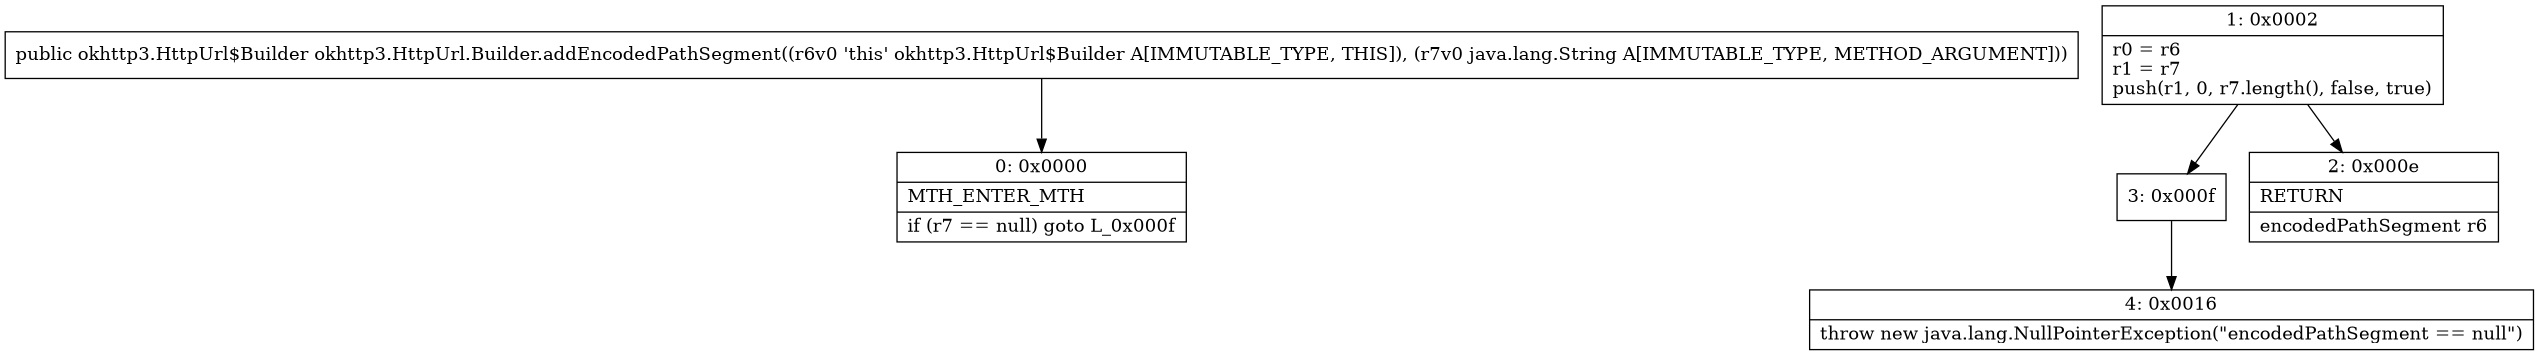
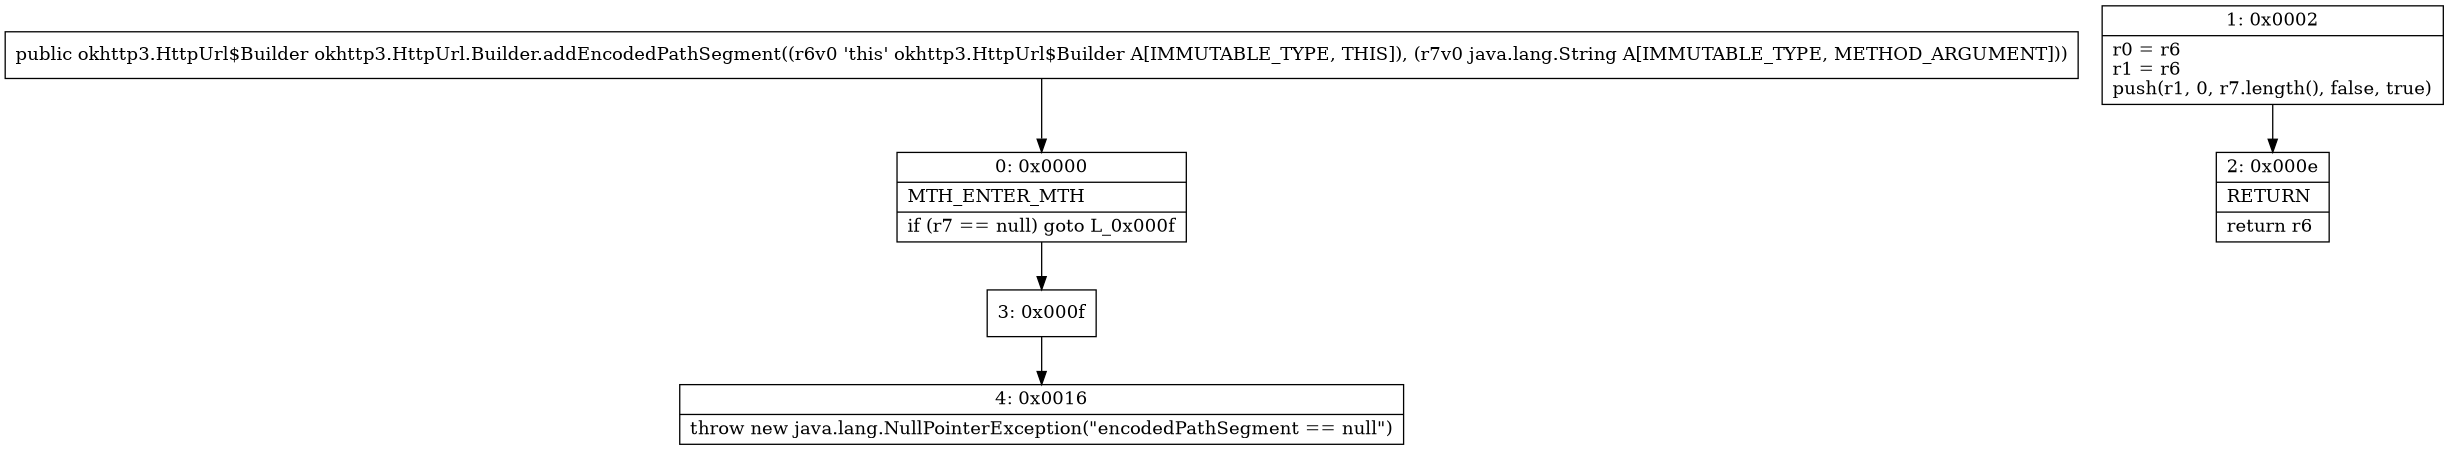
(2147, 69) -> (2147, 69)
(2217, 134) -> (1042, 259)
(2374, 226) -> (2270, 226)
